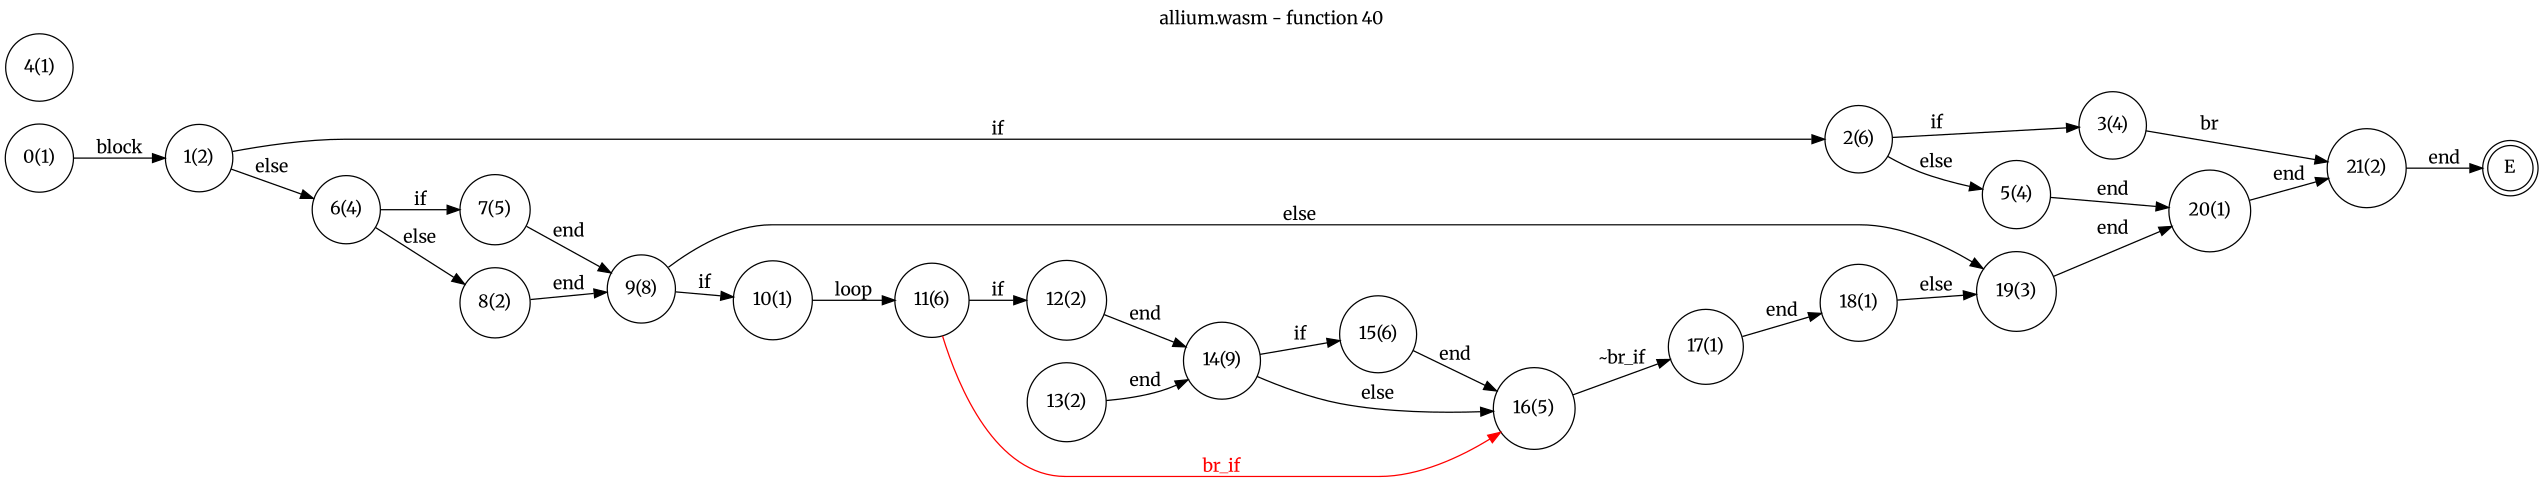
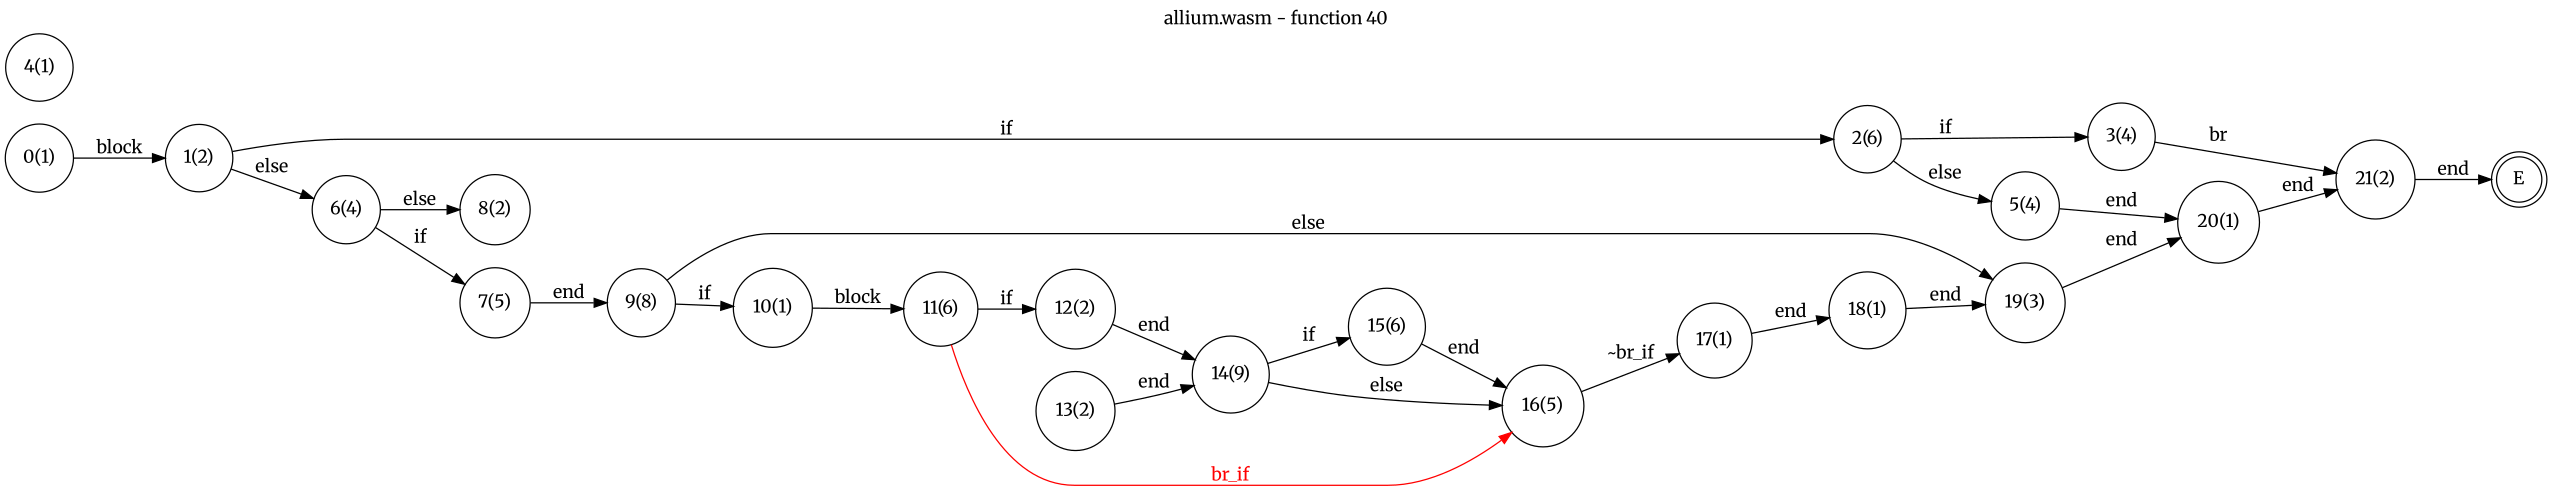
(1937, 286) -> (1946, 296)
(854, 291) -> (858, 298)
(562, 296) -> none
